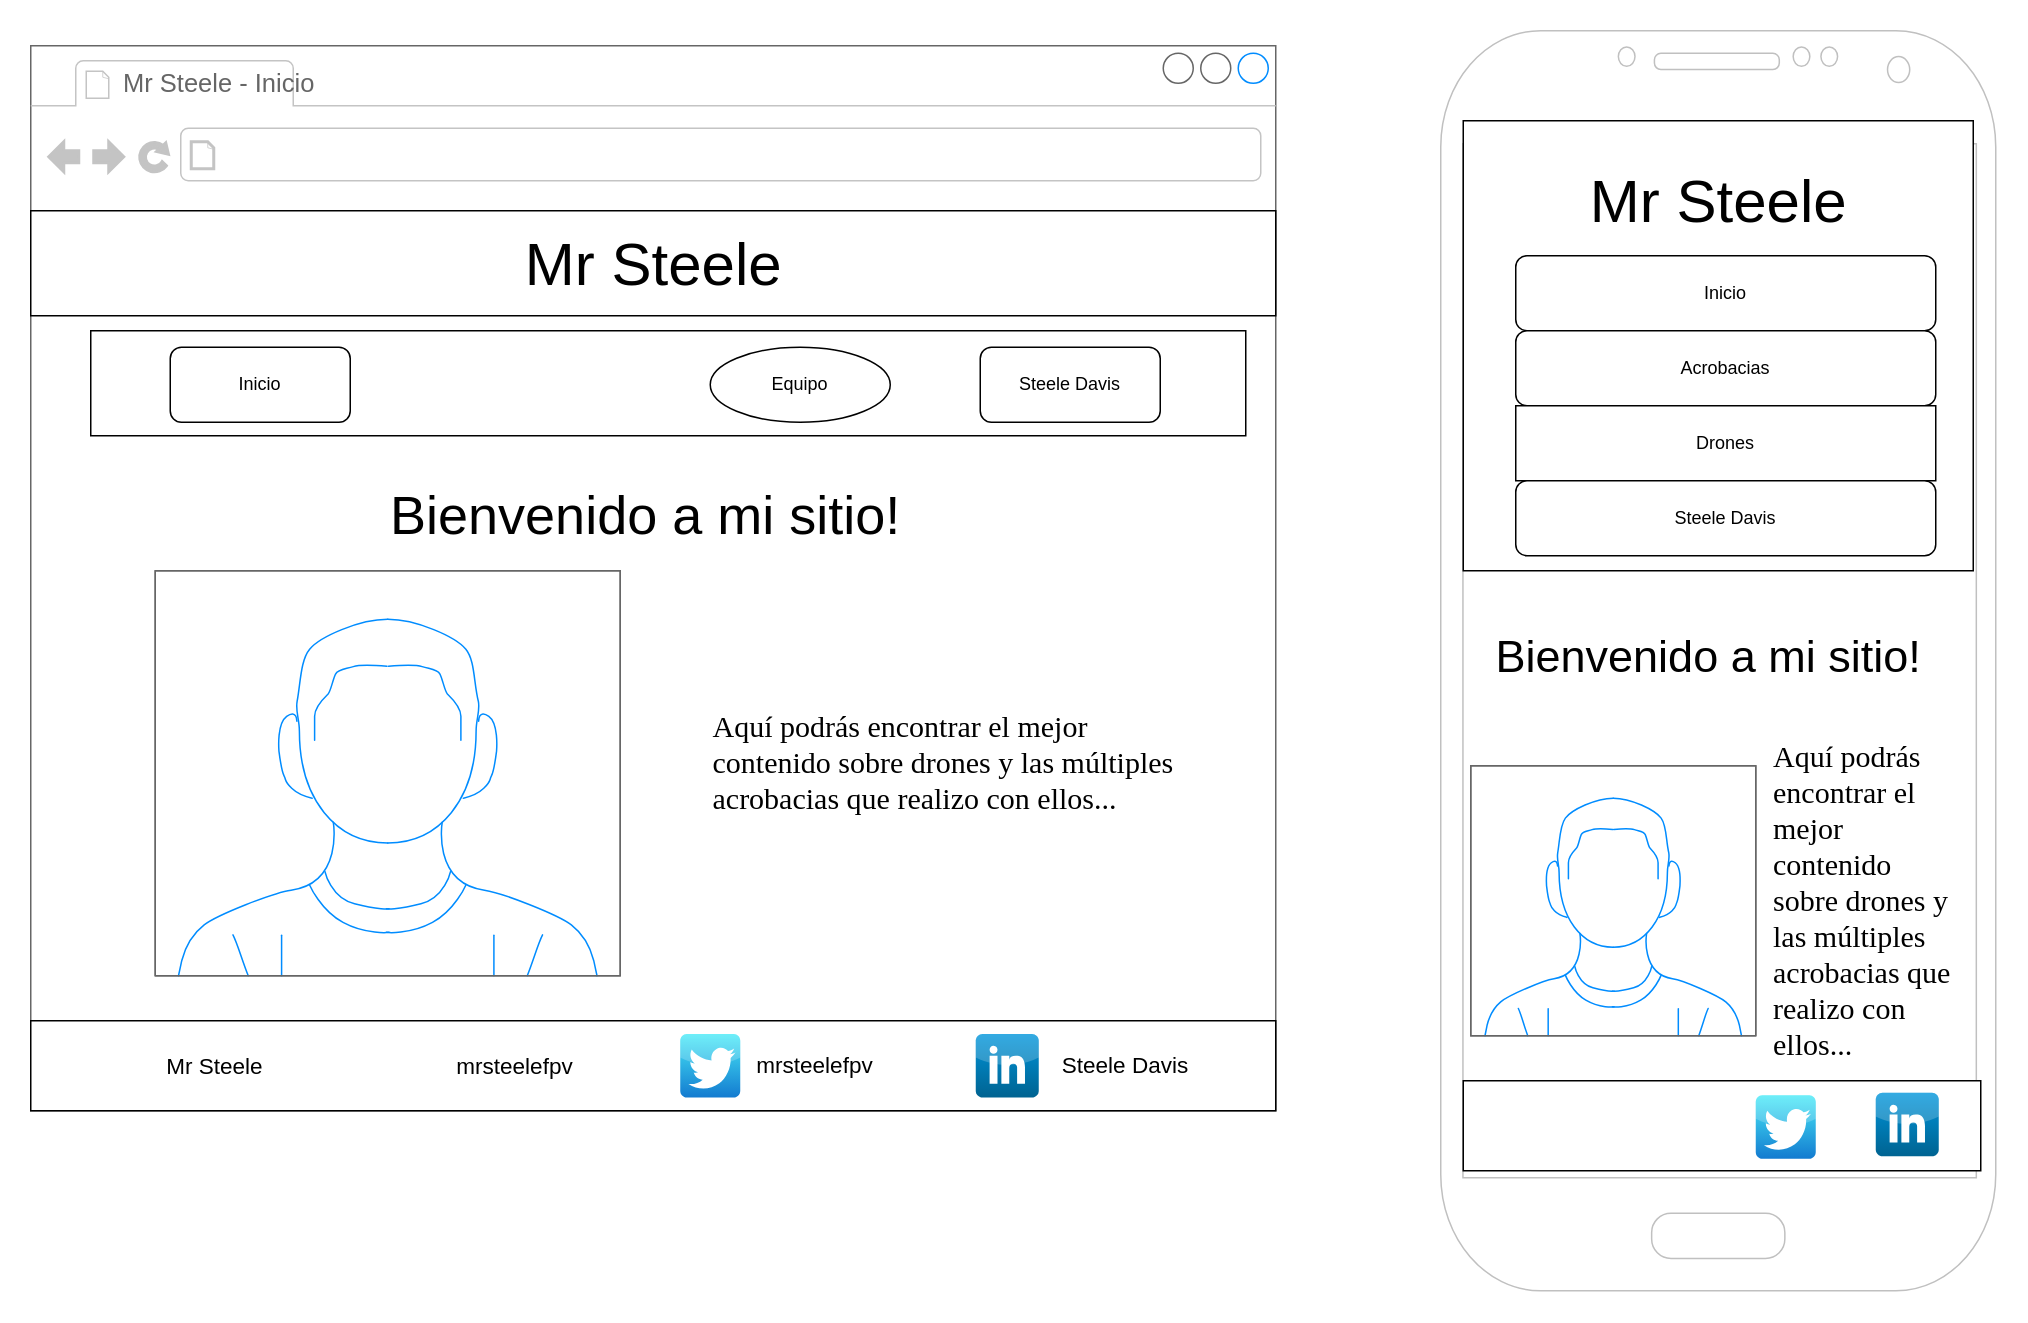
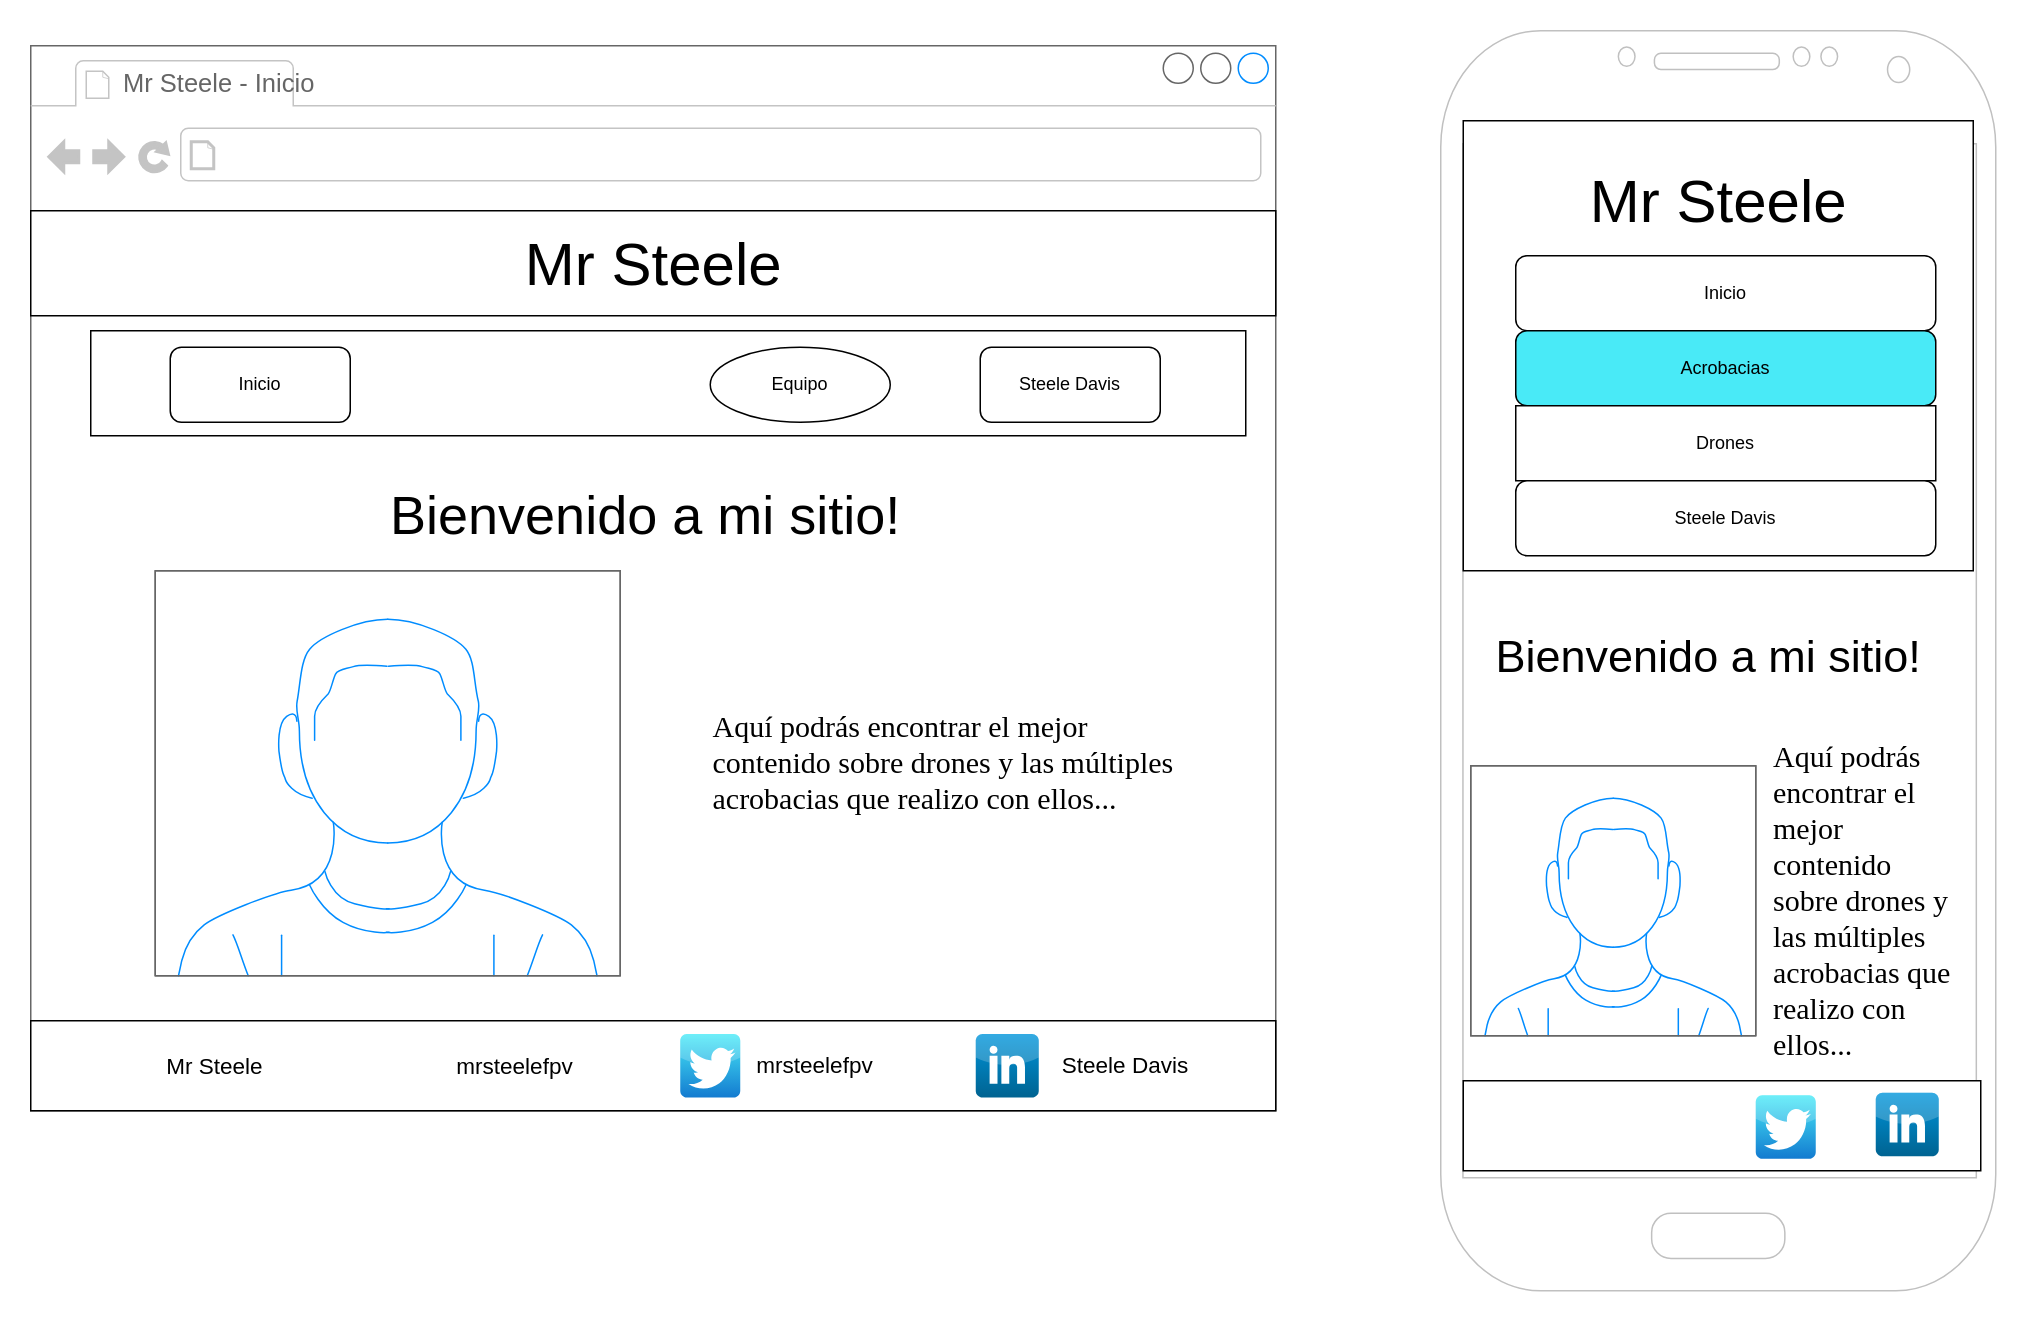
(1726, 368) -> (1726, 368)
